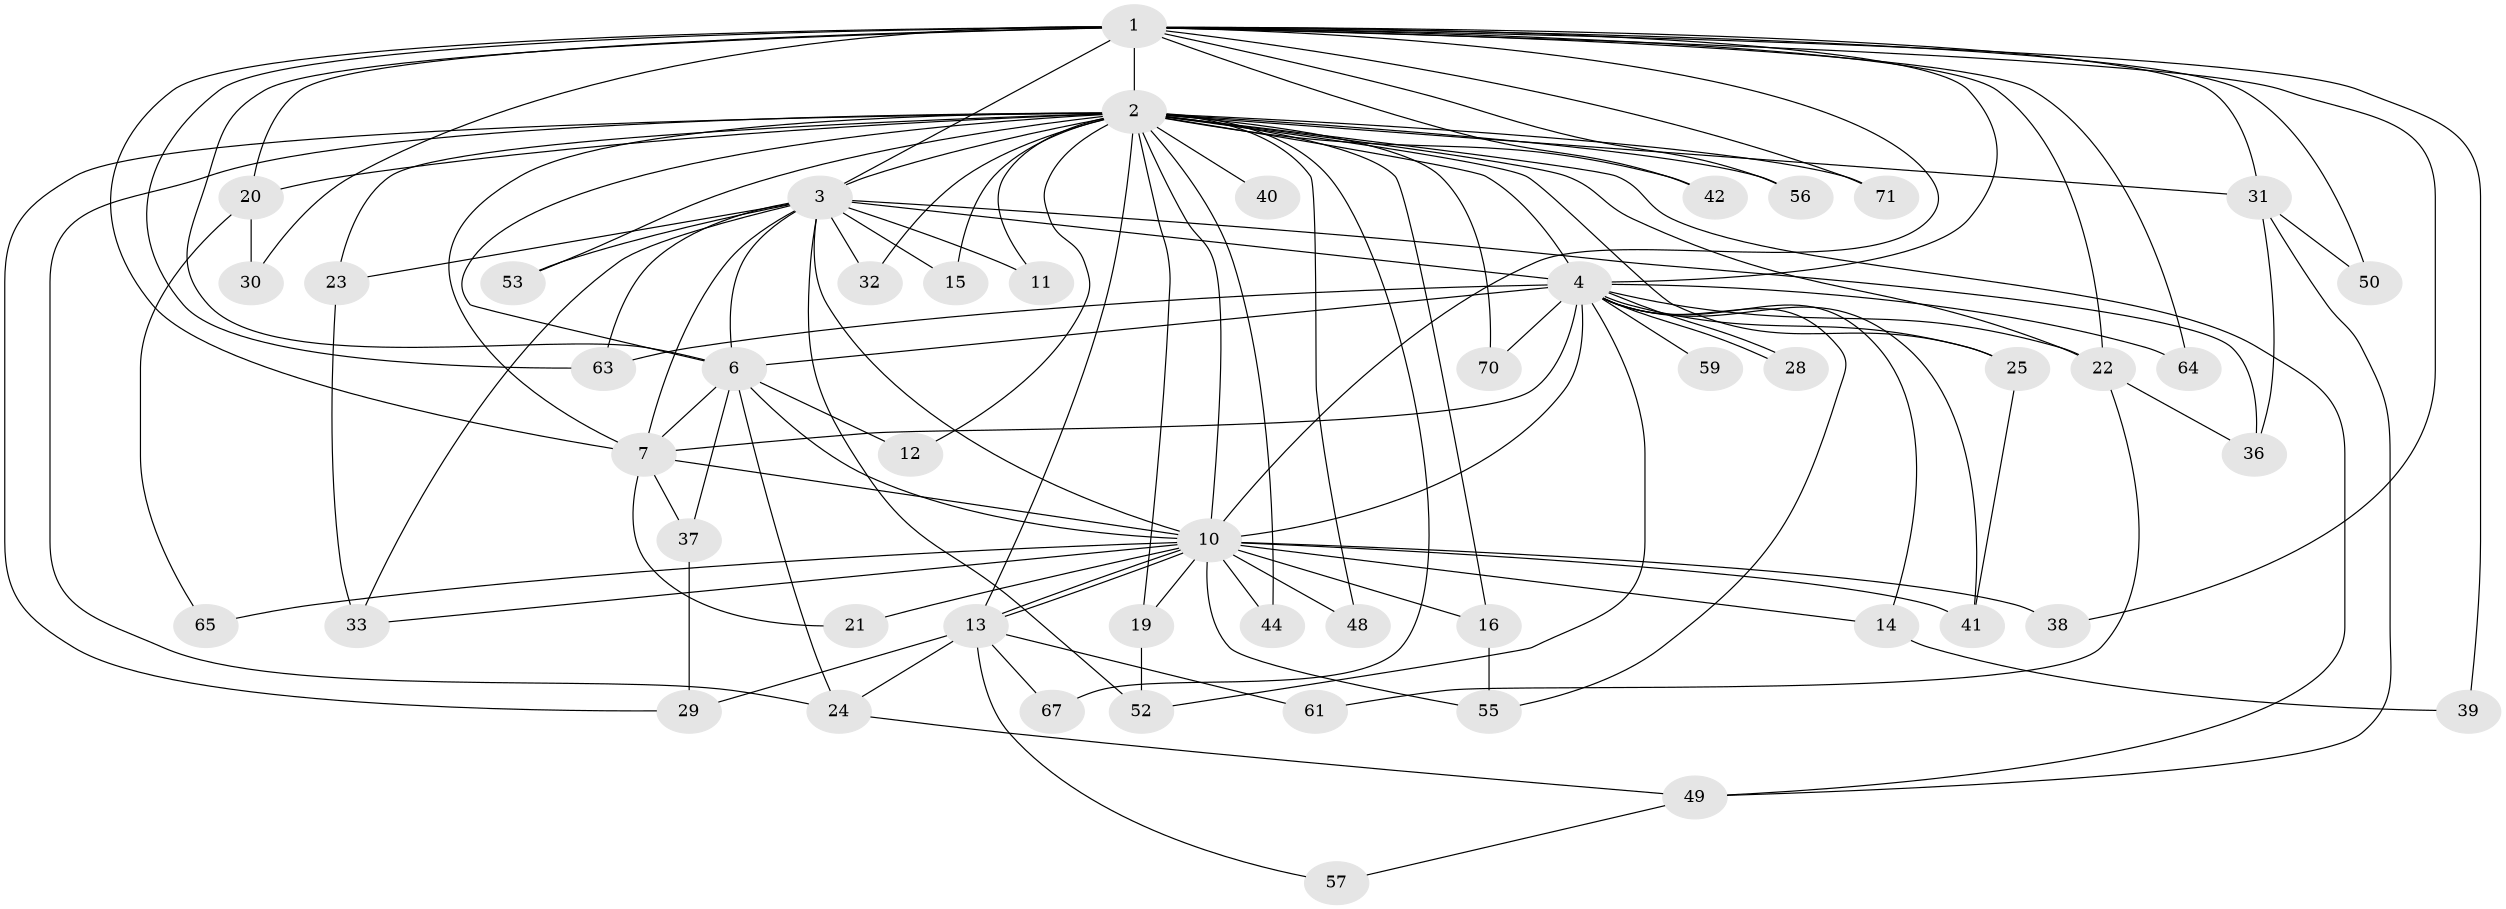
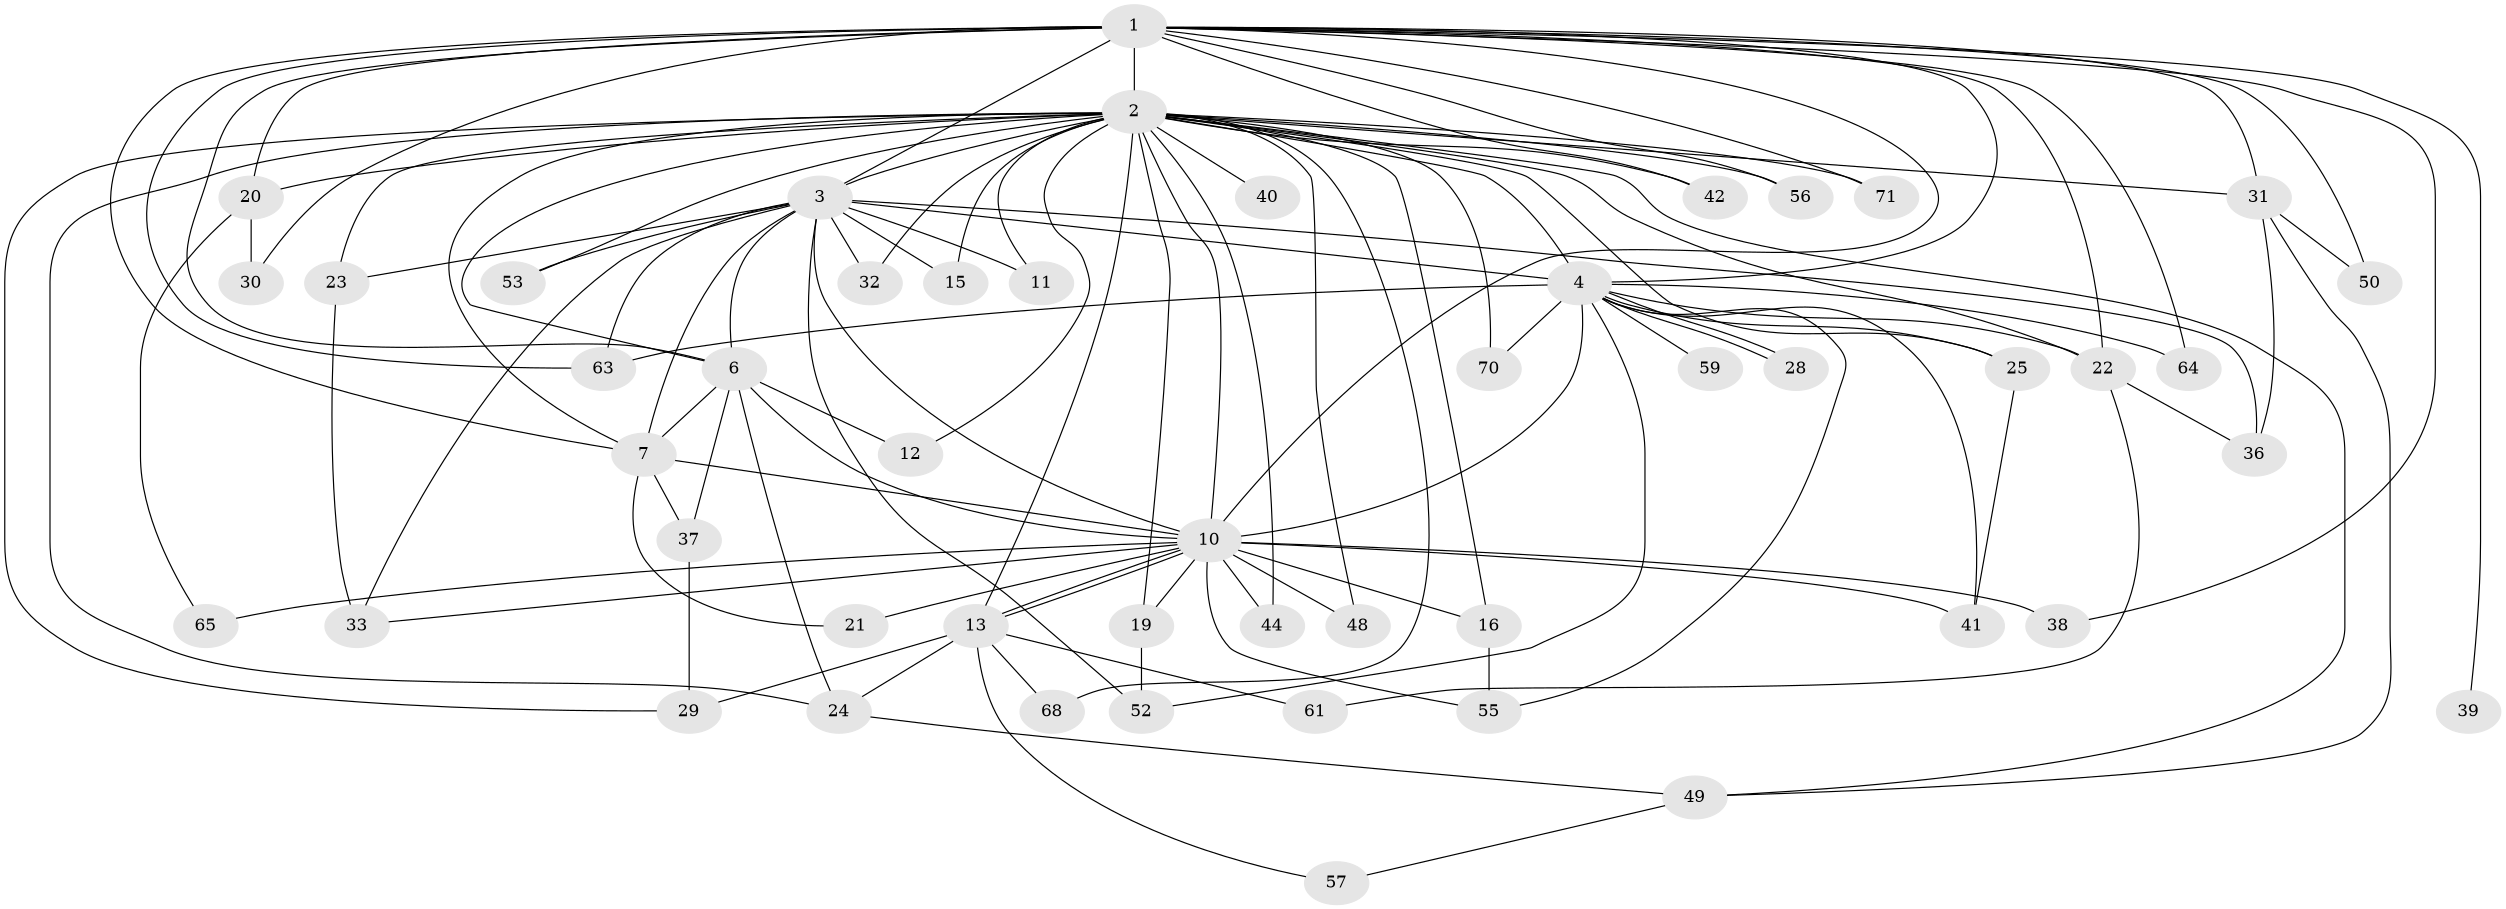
(1157, 326) -> none
(1178, 426) -> none
(1887, 626) -> none
(1052, 712) -> (1052, 712)
